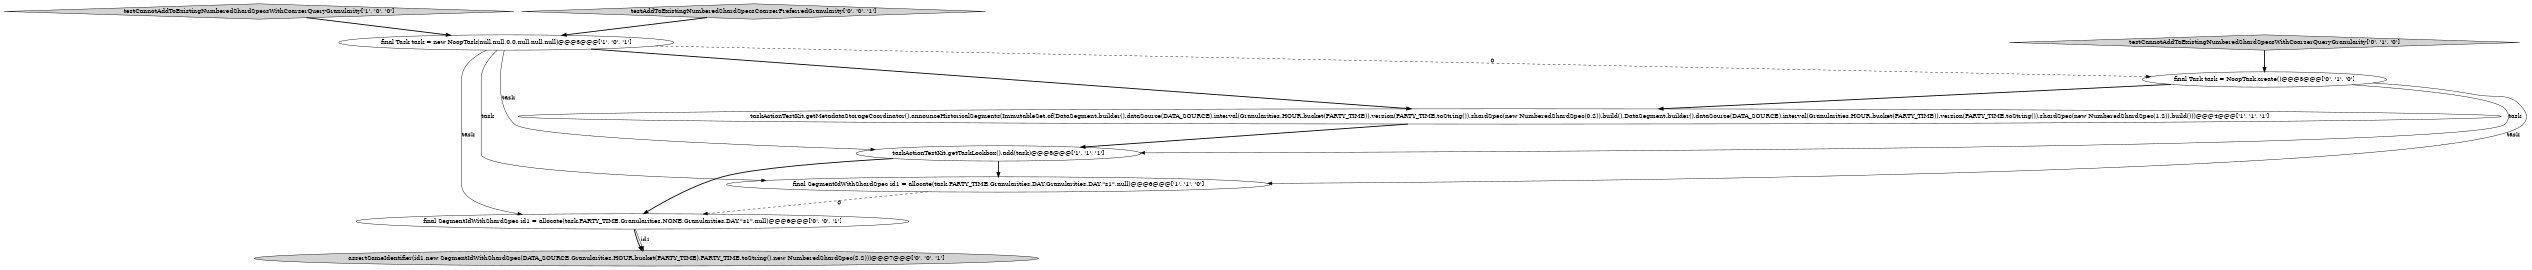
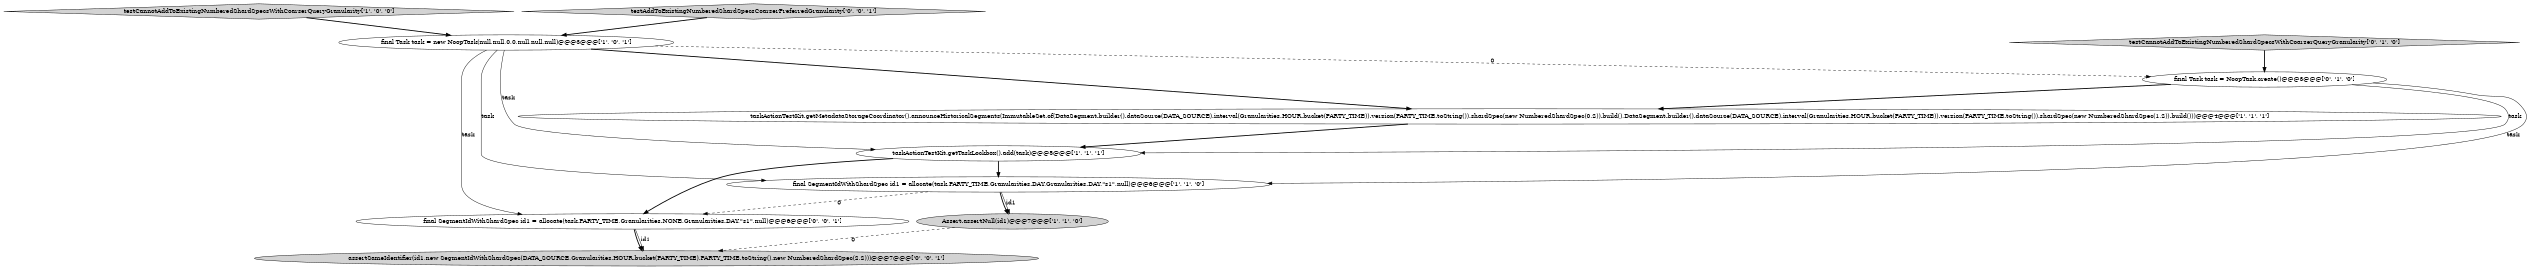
none -> (1012, 221)
